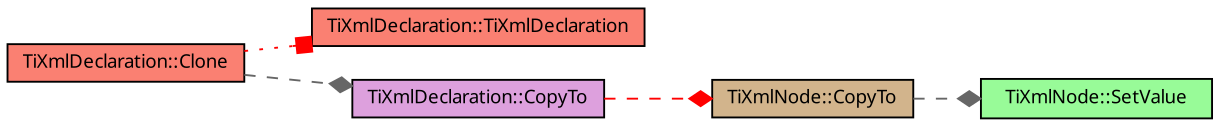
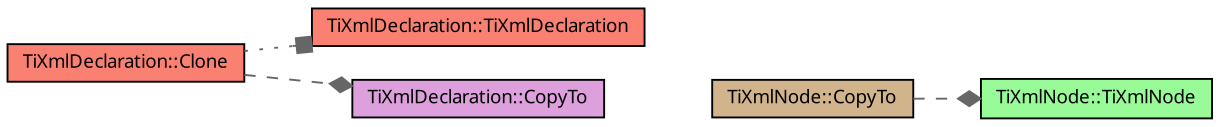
(268, 49) -> (268, 49)
(647, 99) -> none
(1096, 99) -> (1096, 99)
